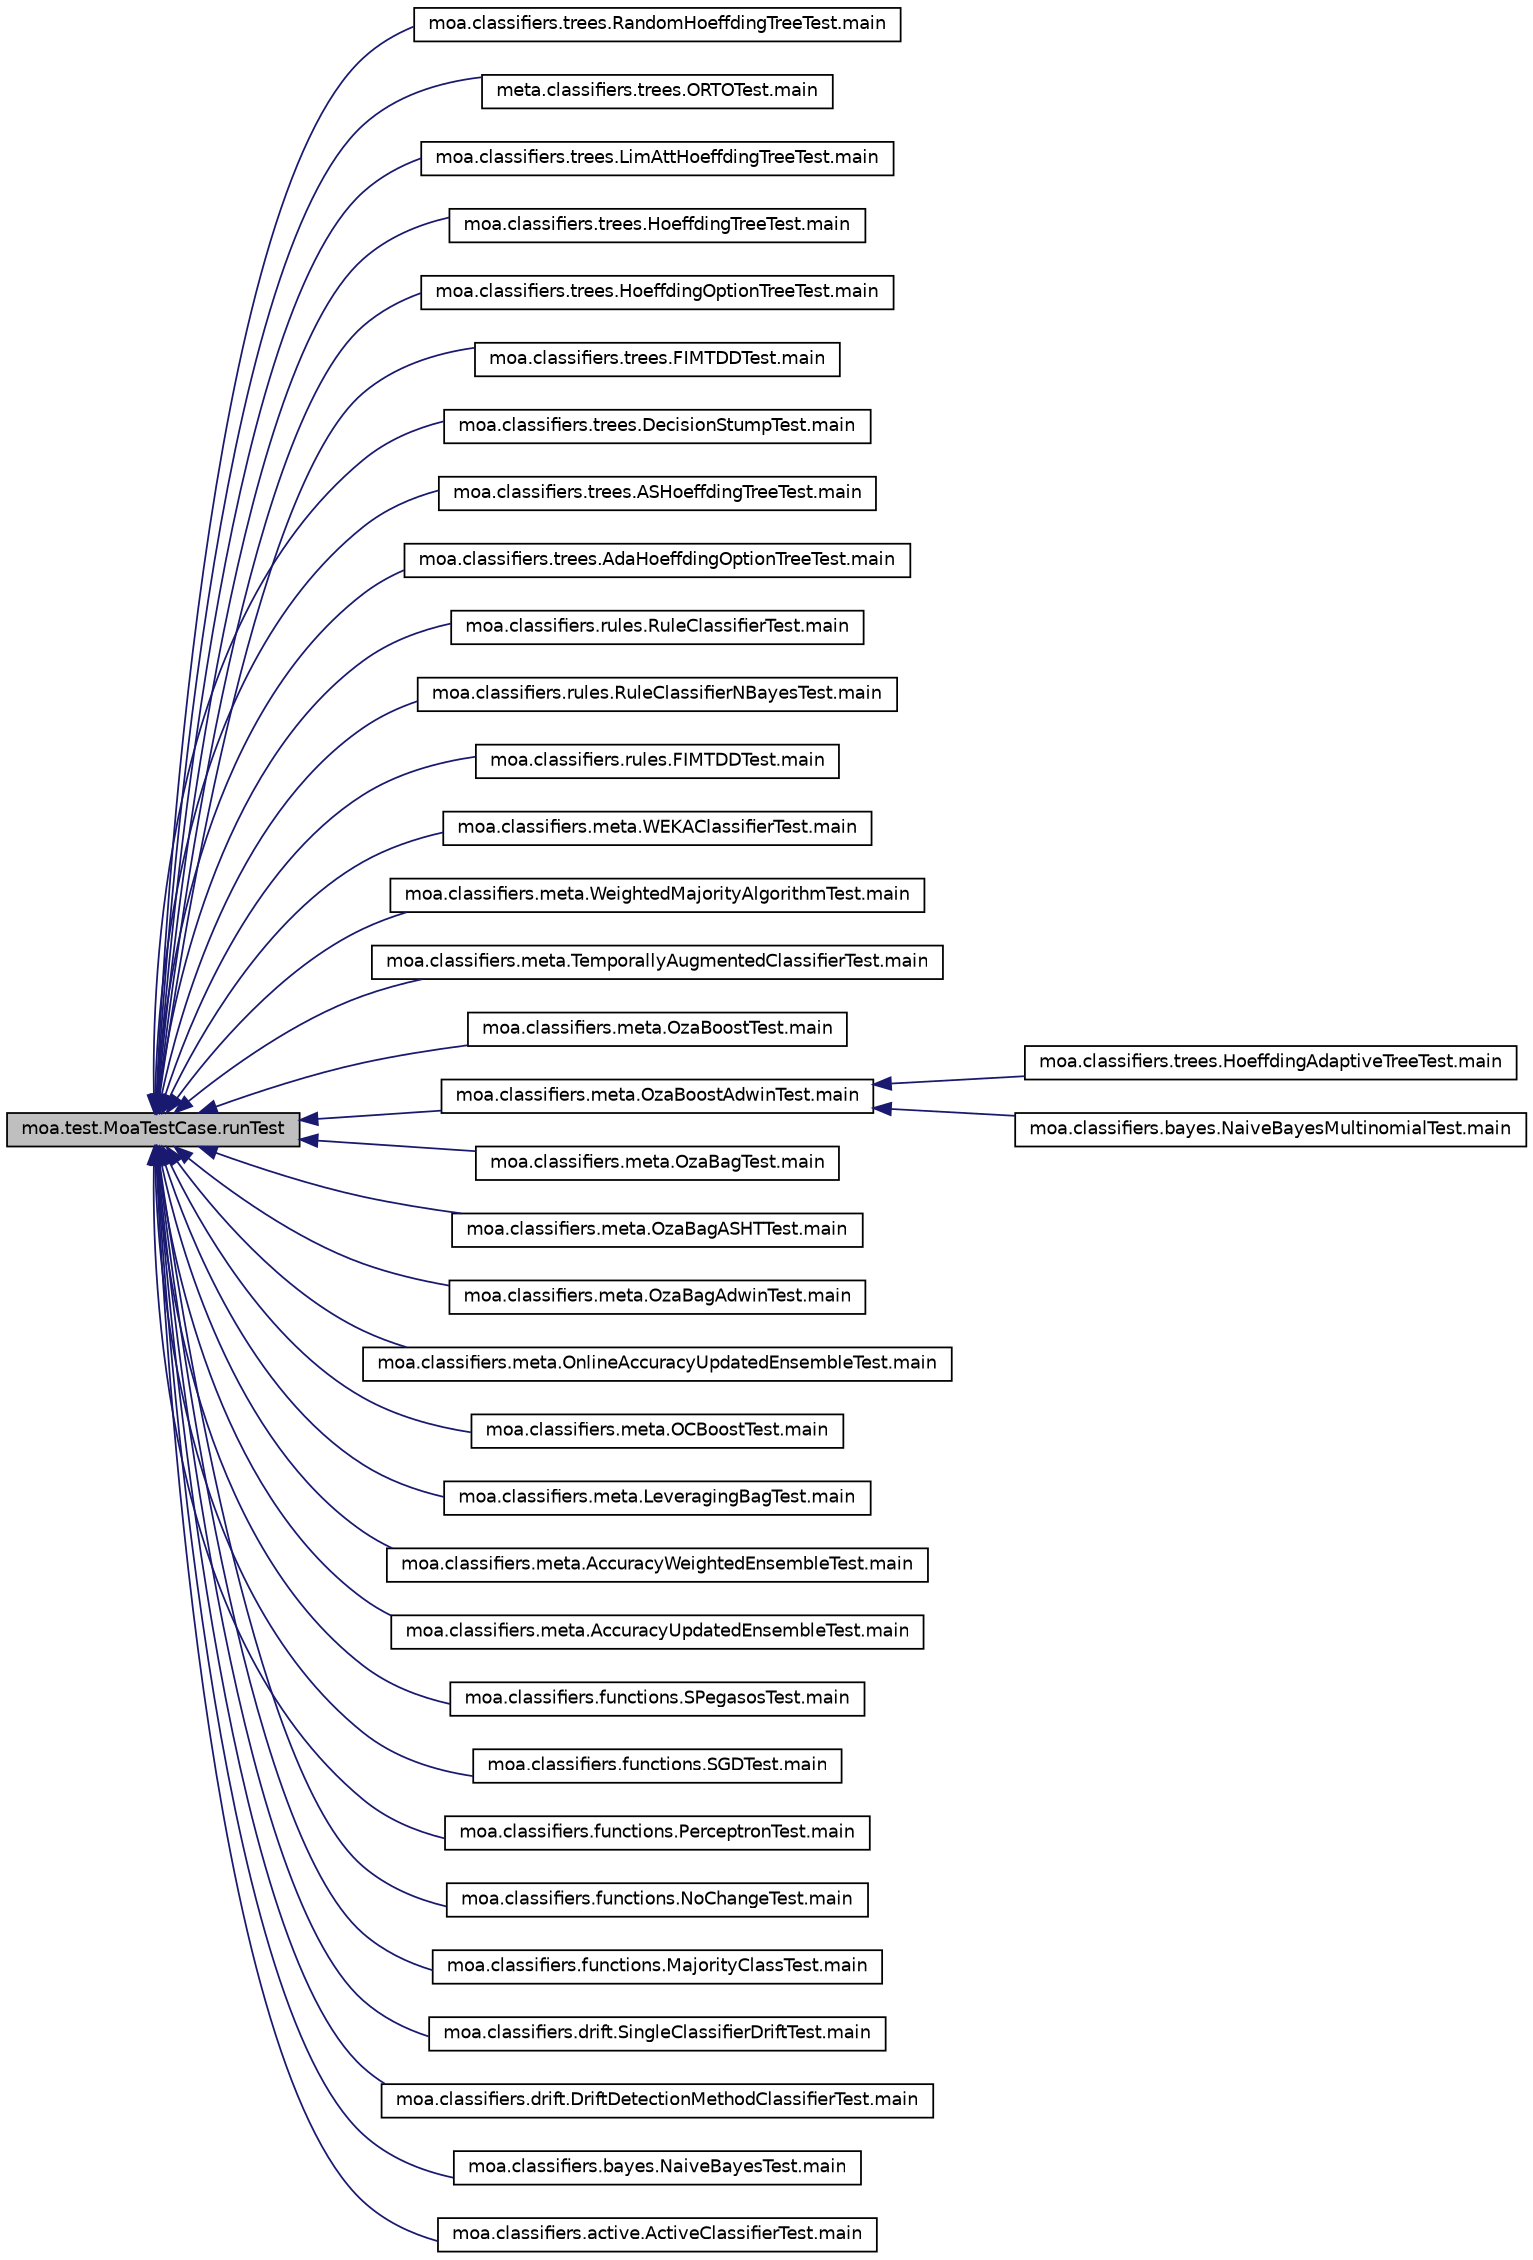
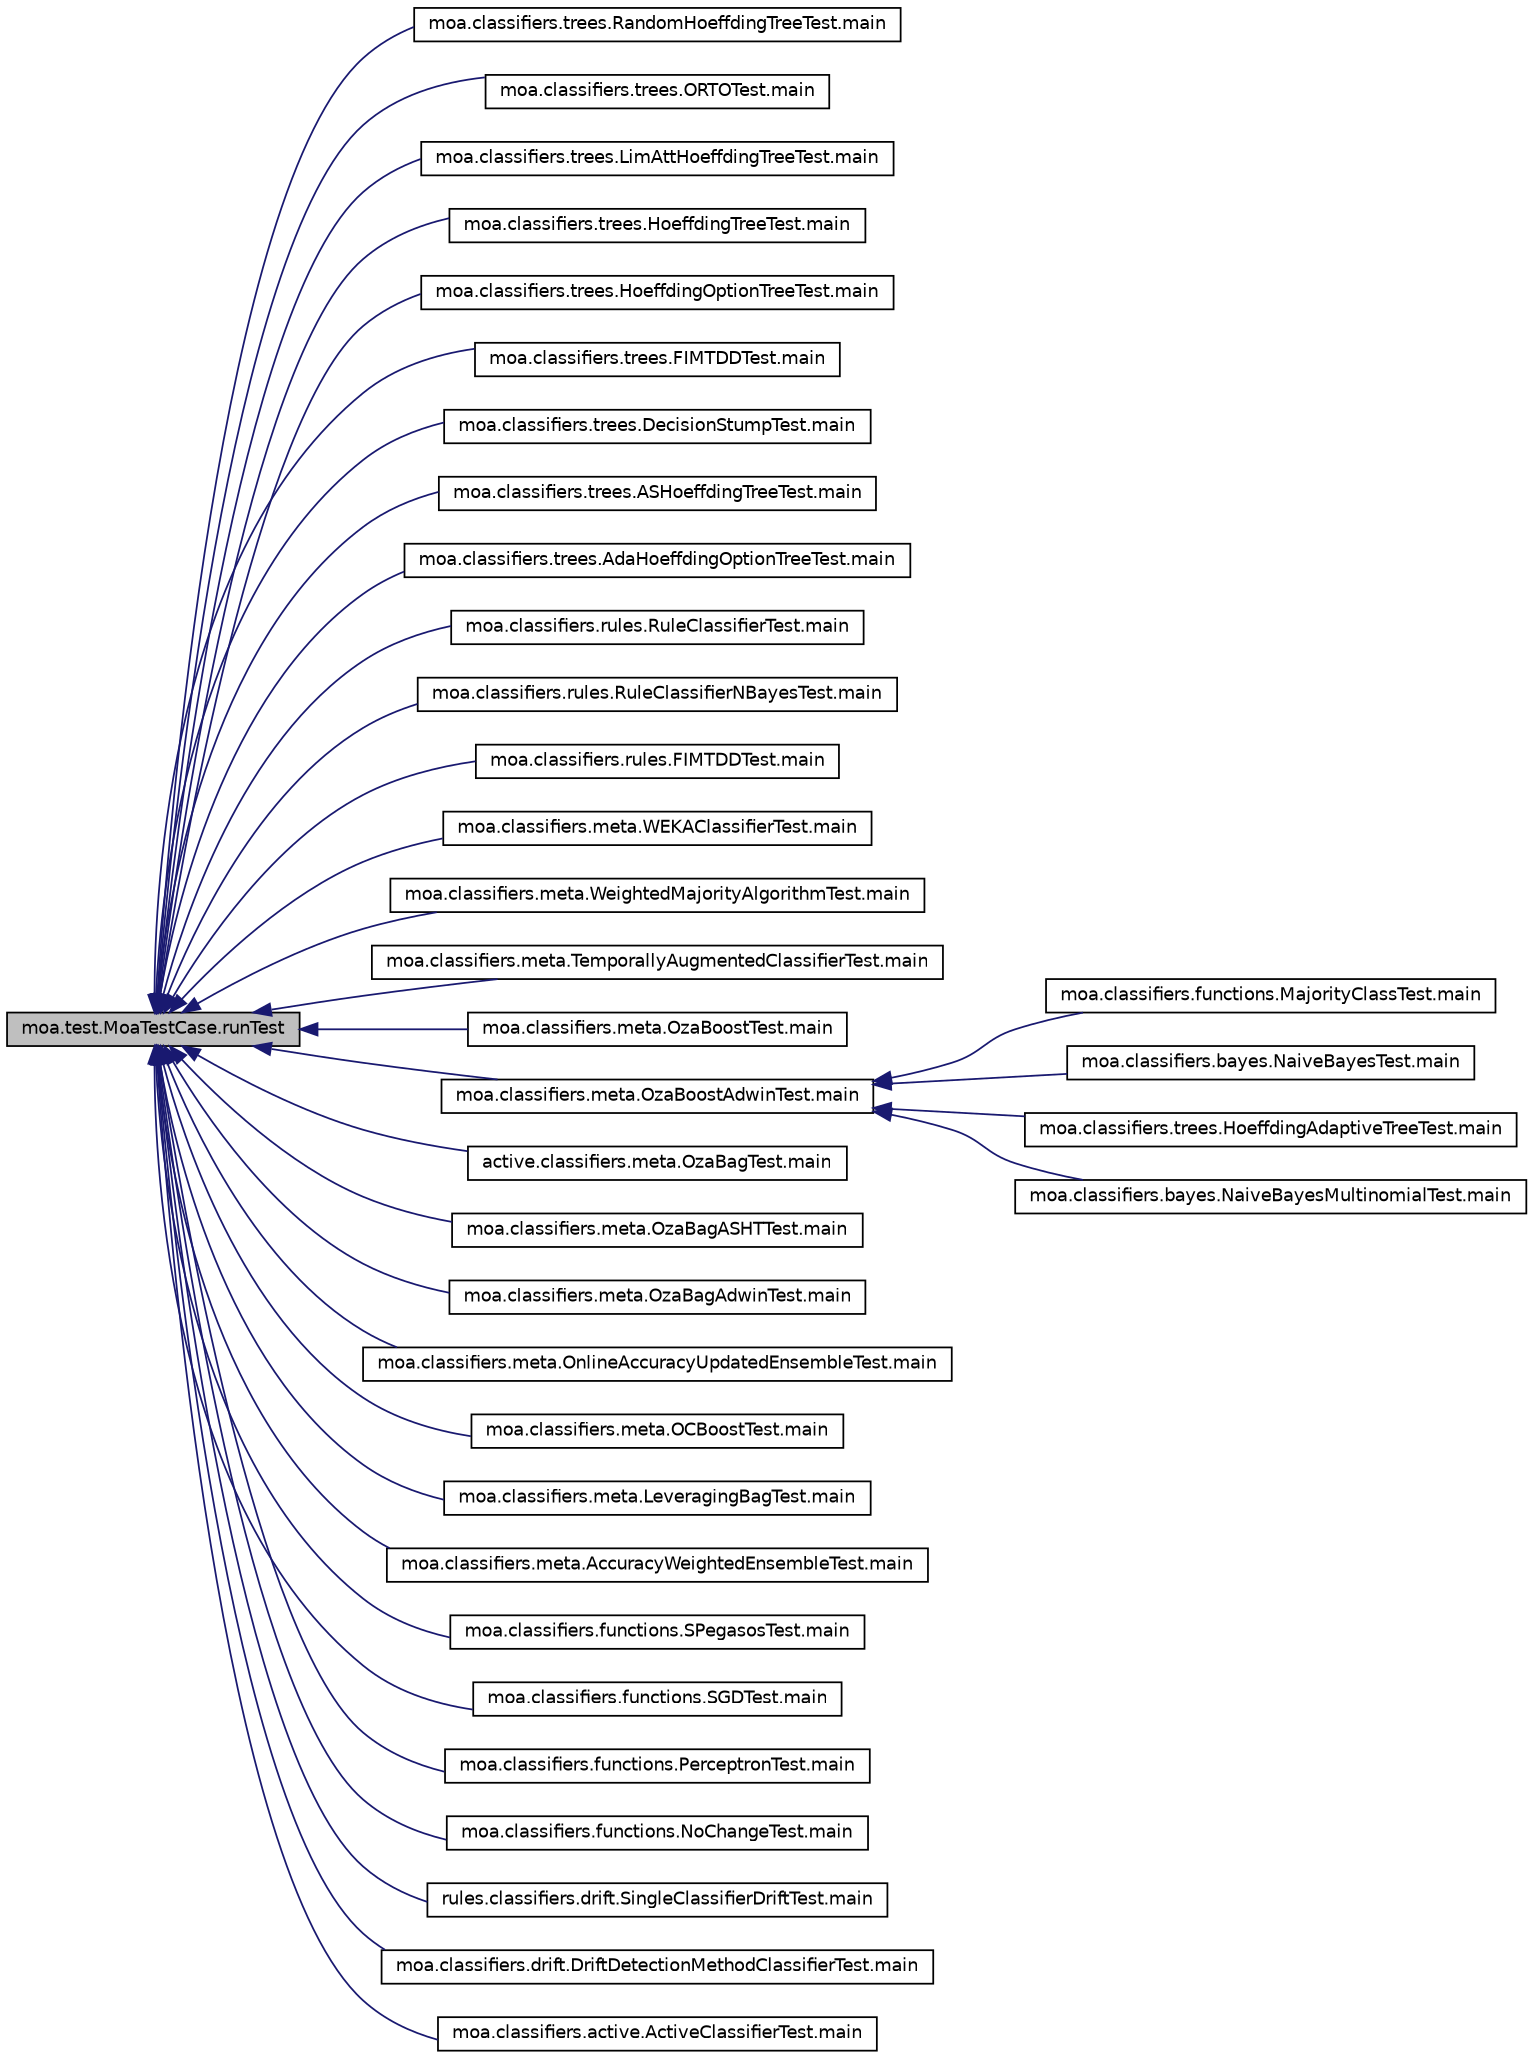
(657, 92) -> (657, 92)
(657, 1163) -> (657, 1163)
(657, 1632) -> none
(251, 1686) -> (986, 1044)
(223, 1740) -> (979, 1079)
(657, 2034) -> (657, 1900)
